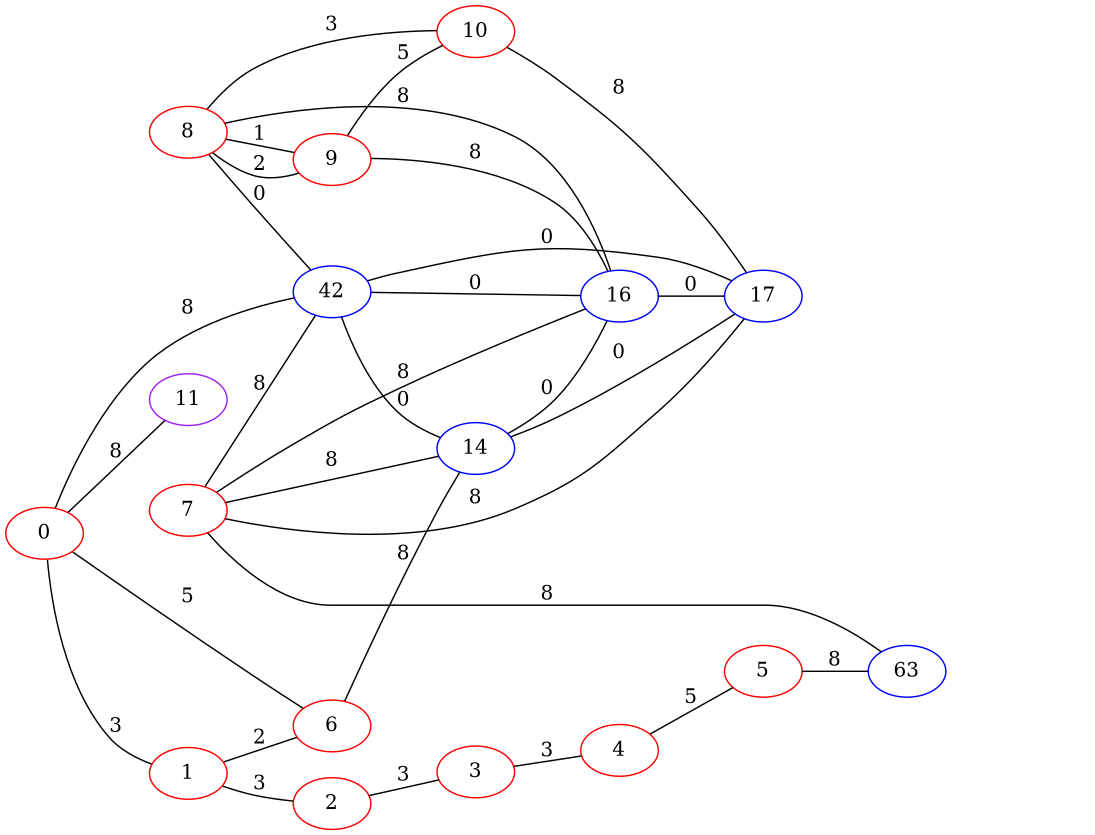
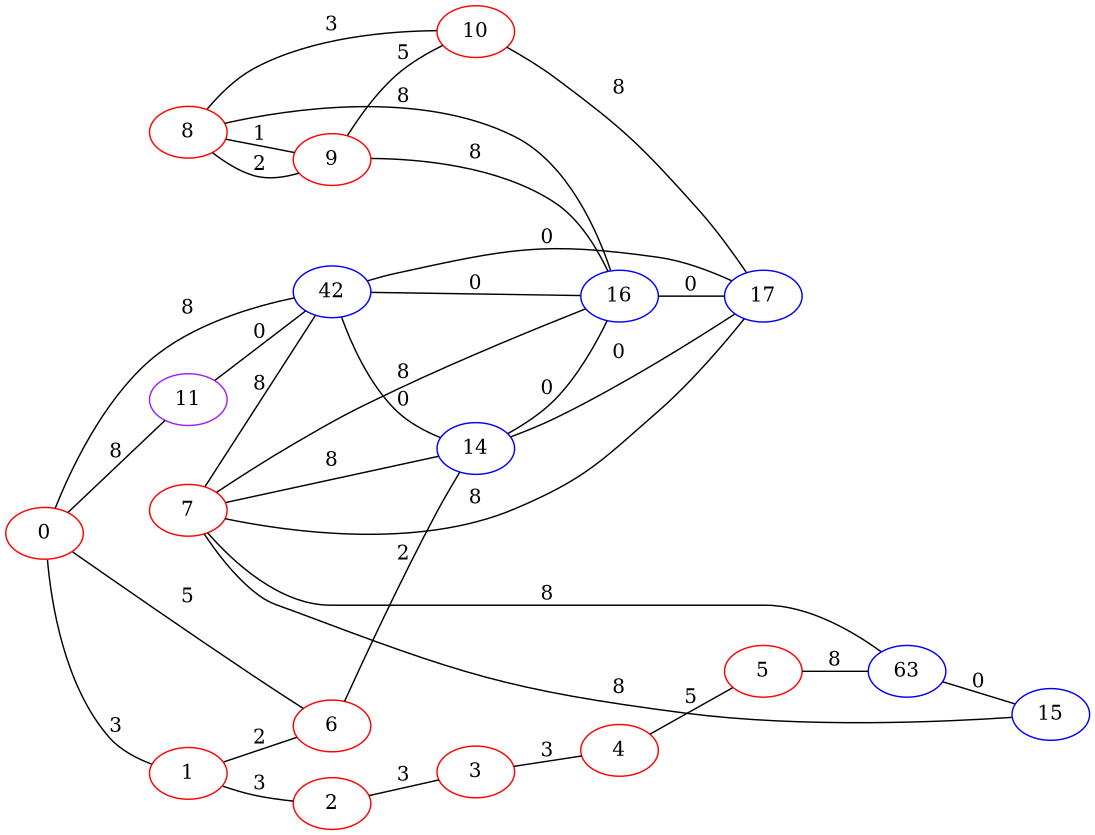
(259, 213) -> (260, 346)
(404, 554) -> (404, 554)
none -> (1051, 714)
